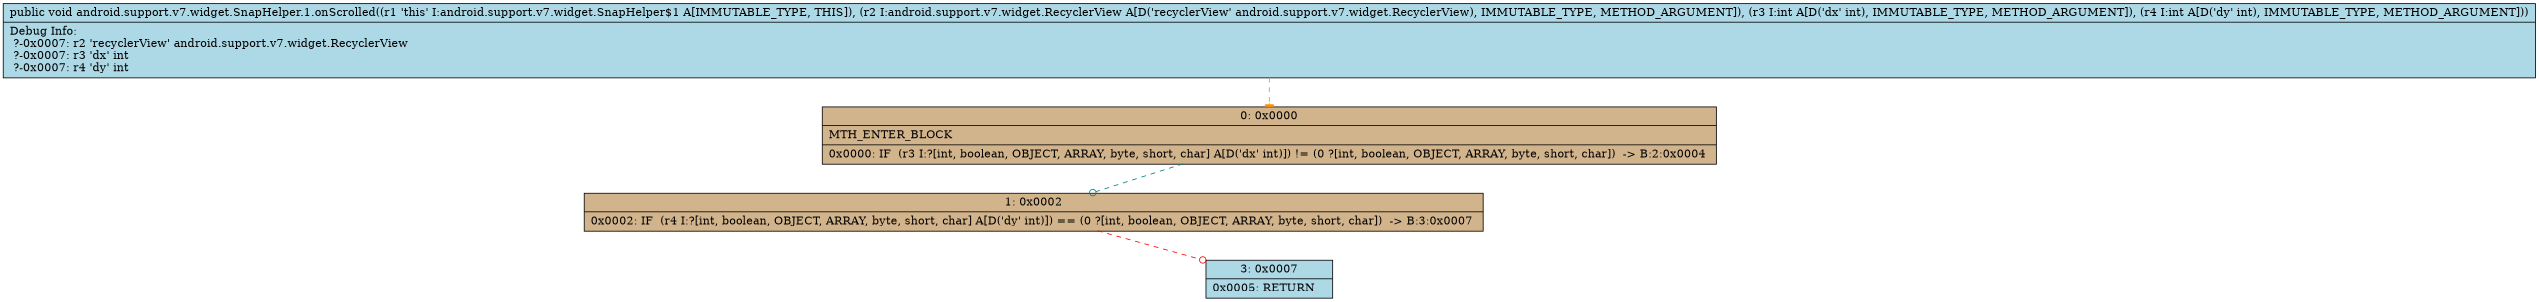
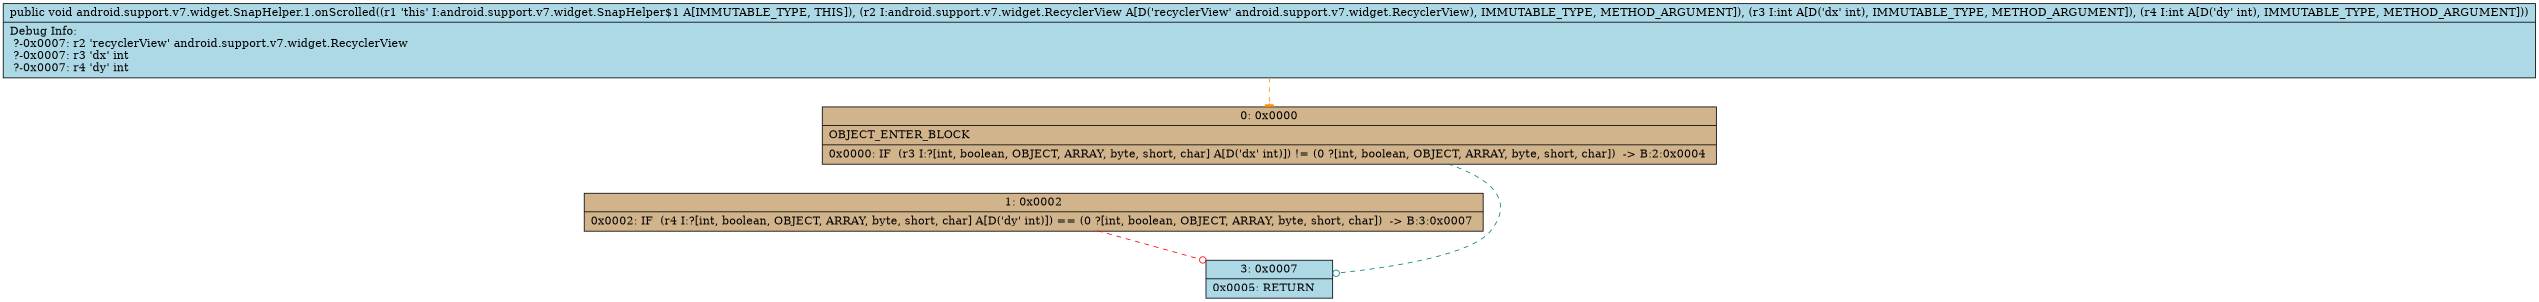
(891, 135) -> (899, 135)
(1139, 178) -> (1465, 247)
